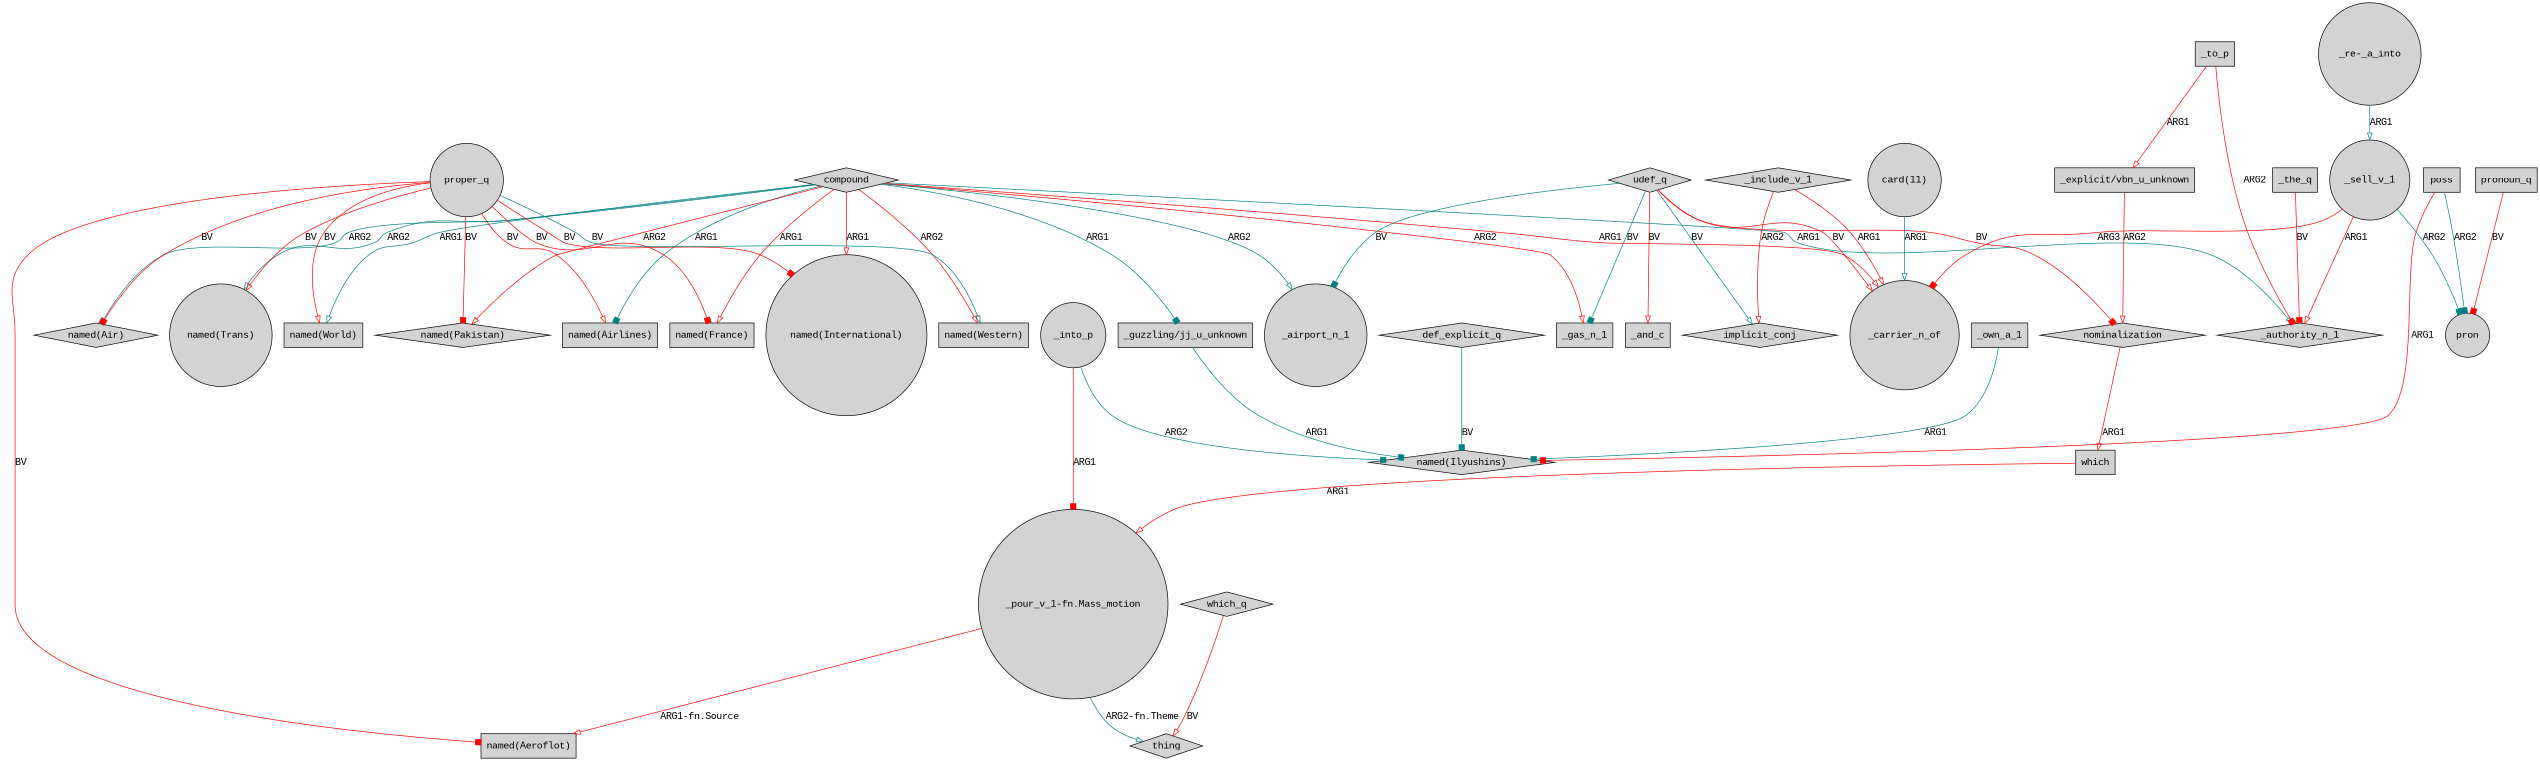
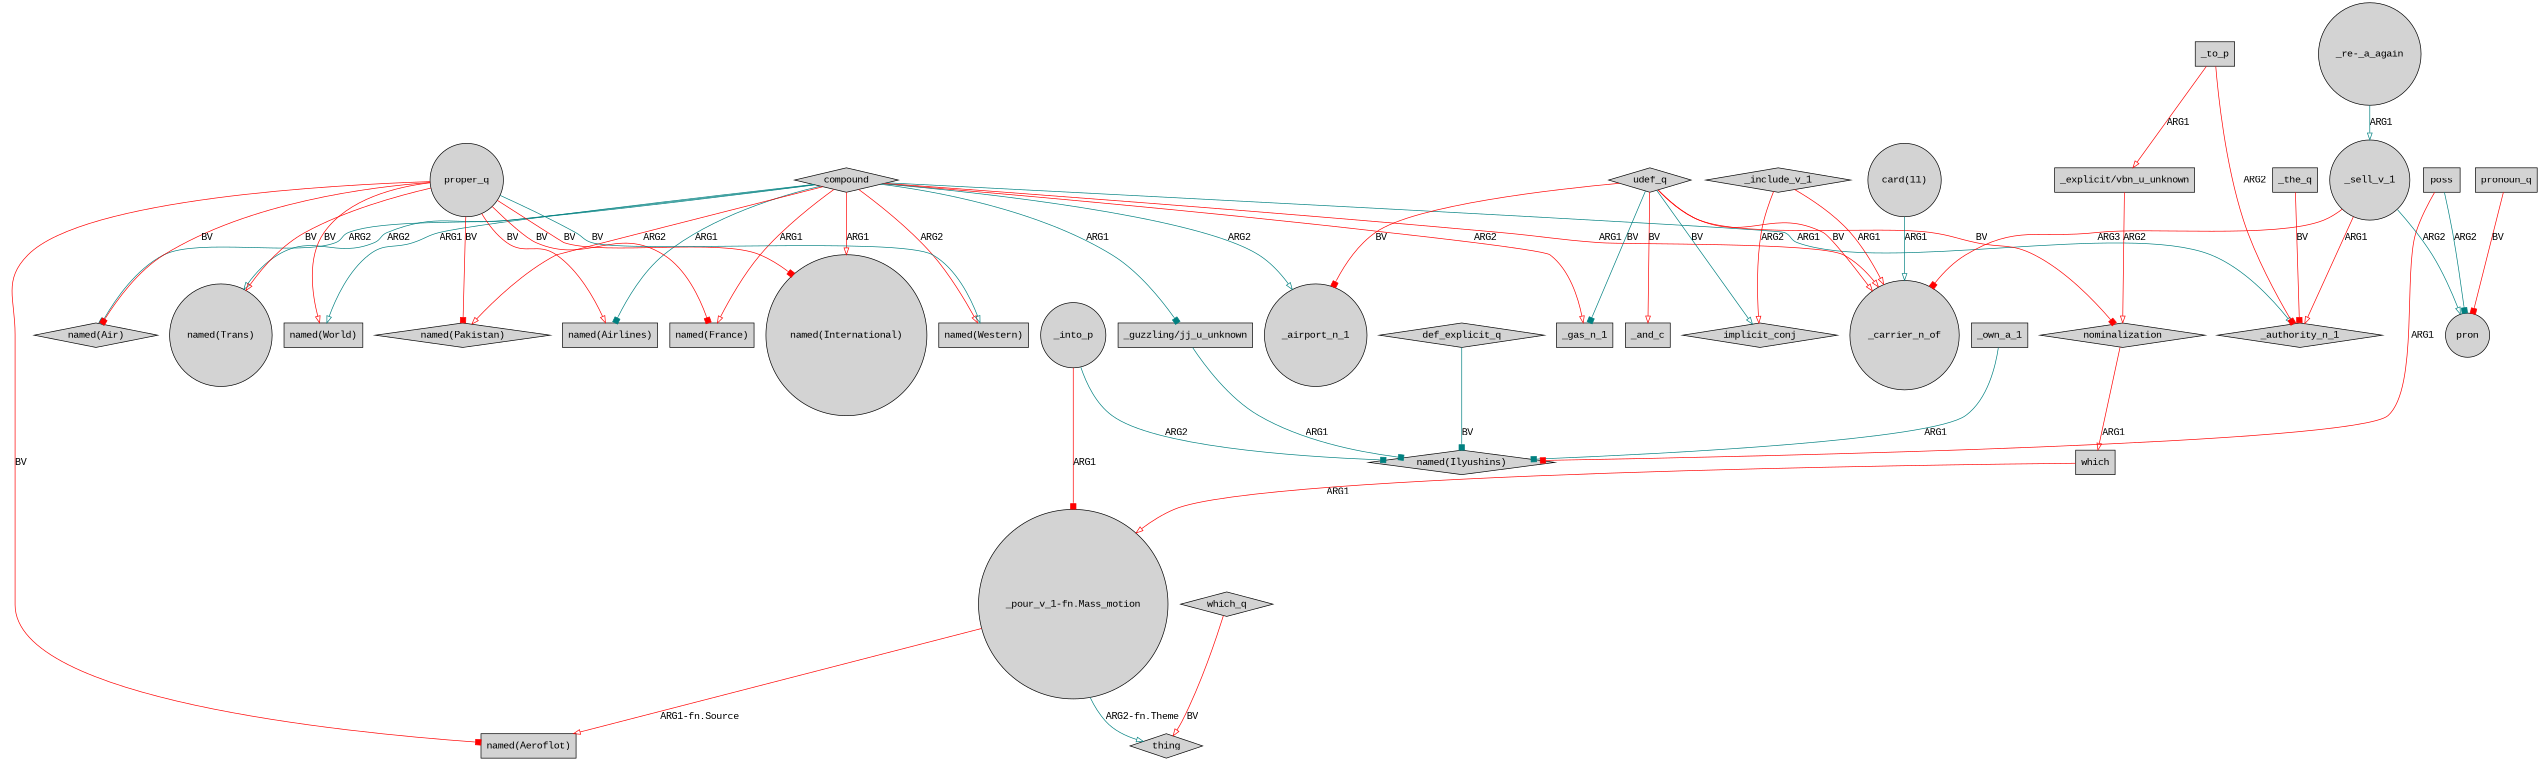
(2370, 54) -> (2370, 54)
(1464, 204) -> (1464, 204)
(2433, 255) -> (2433, 255)
